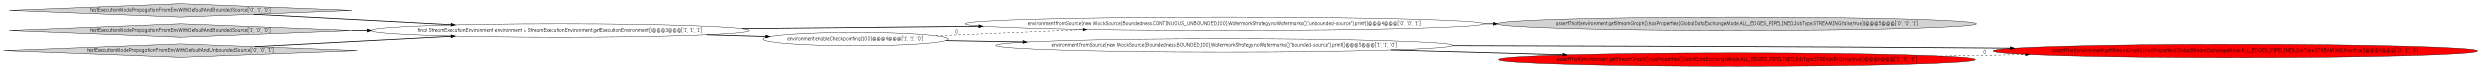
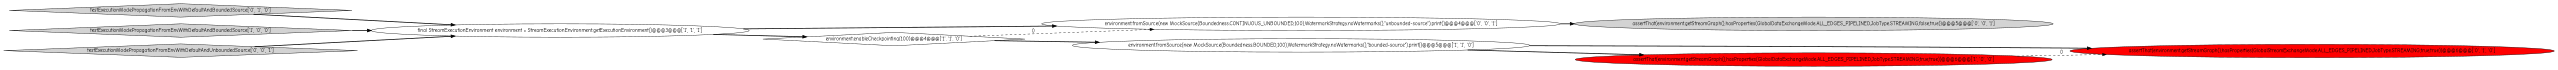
(856, 39) -> (894, 39)
